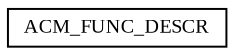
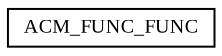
(117, 28) -> (111, 28)
